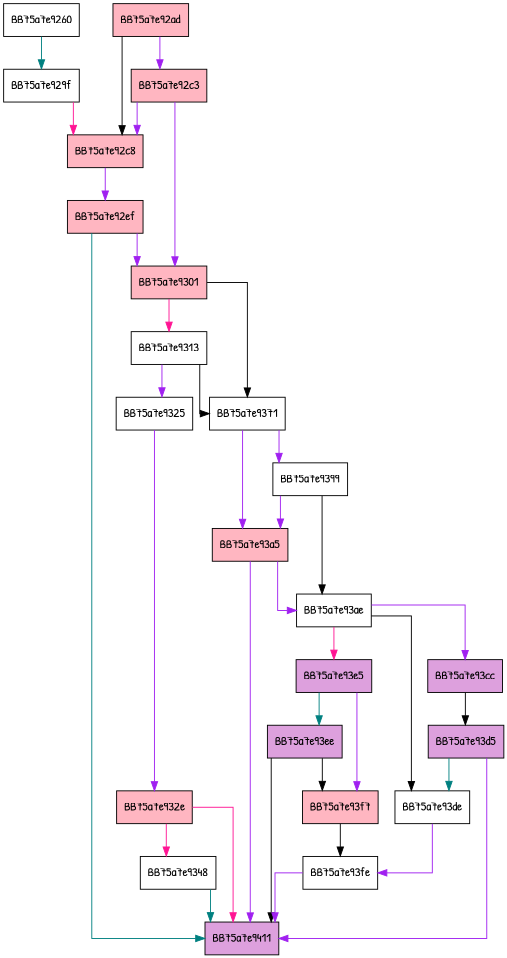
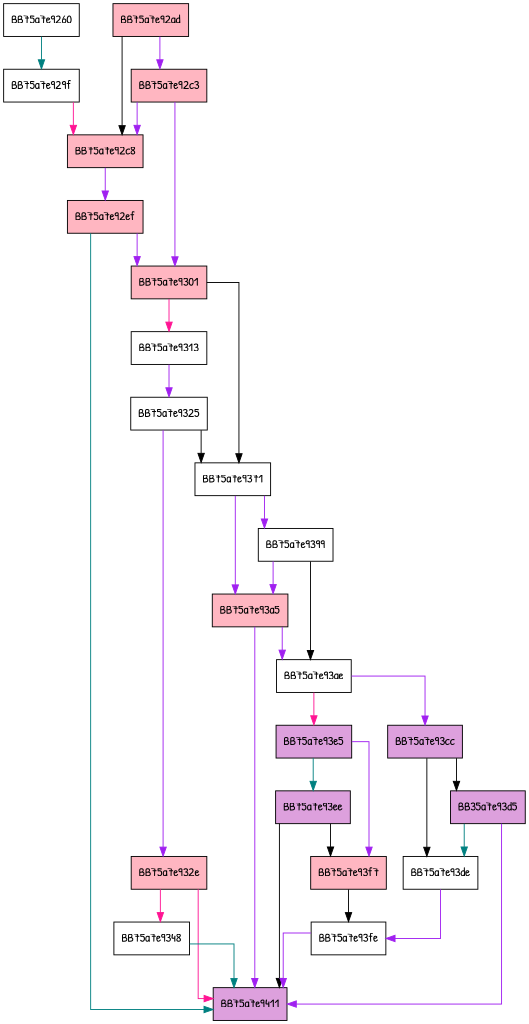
(200, 390) -> (201, 442)
(411, 679) -> (427, 803)
(466, 742) -> (488, 807)
